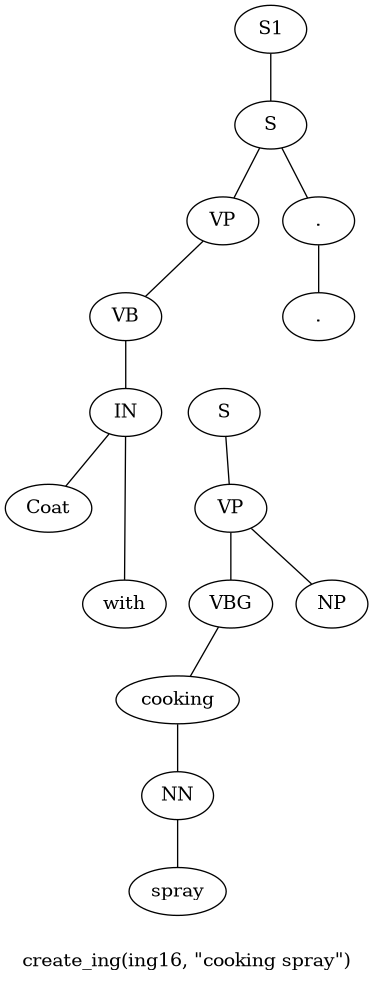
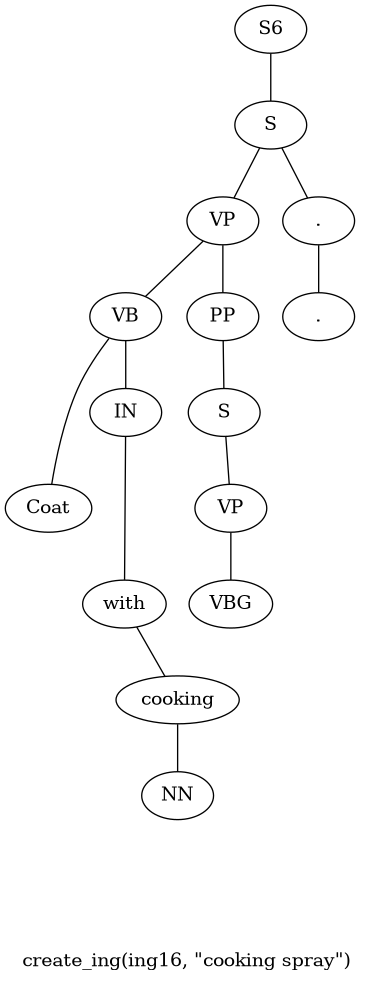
(271, 29) -> (271, 29)
none -> (223, 317)
(87, 460) -> (70, 407)
(332, 604) -> none
(204, 652) -> (151, 652)
(178, 891) -> none
